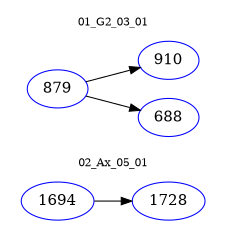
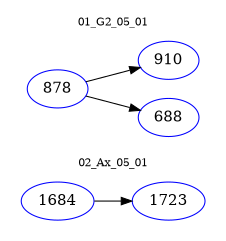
(113, 23) -> (113, 23)
(58, 89) -> (58, 89)
(58, 201) -> (58, 201)
(169, 201) -> (169, 201)
